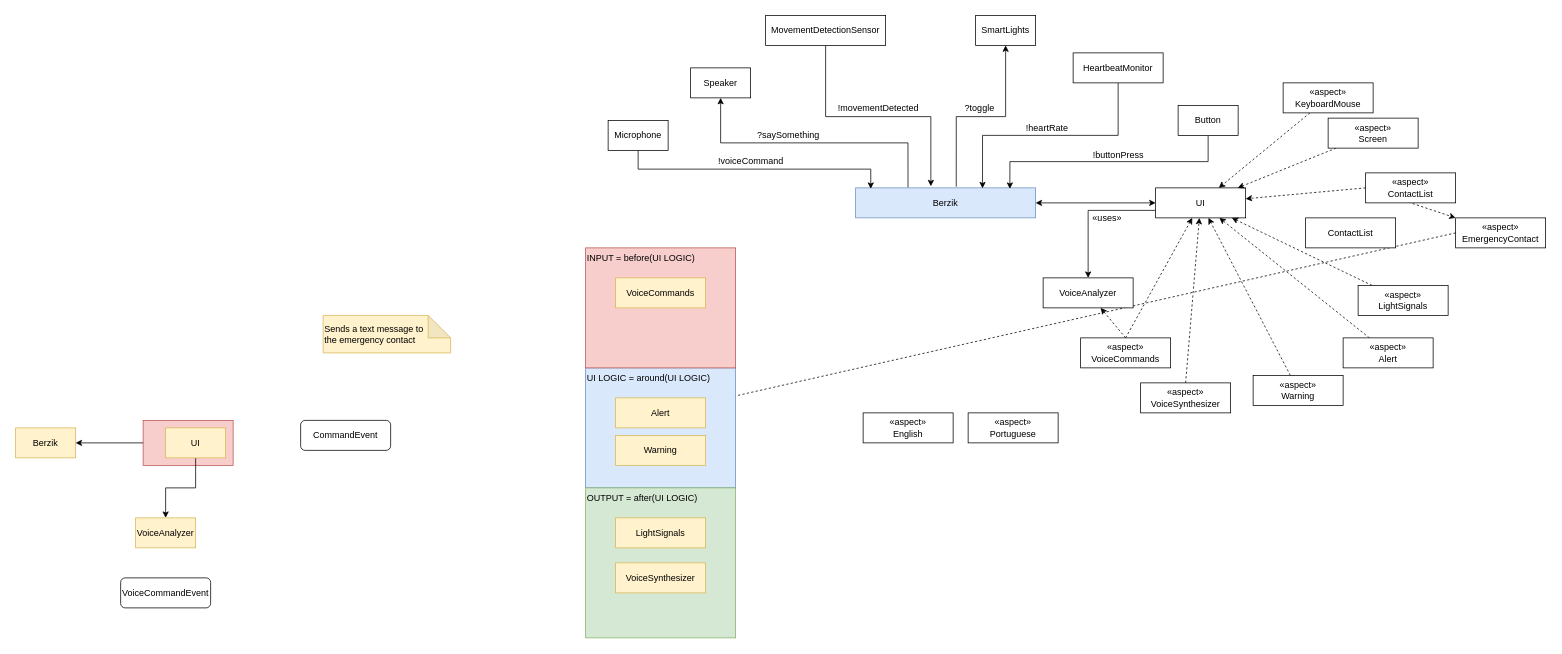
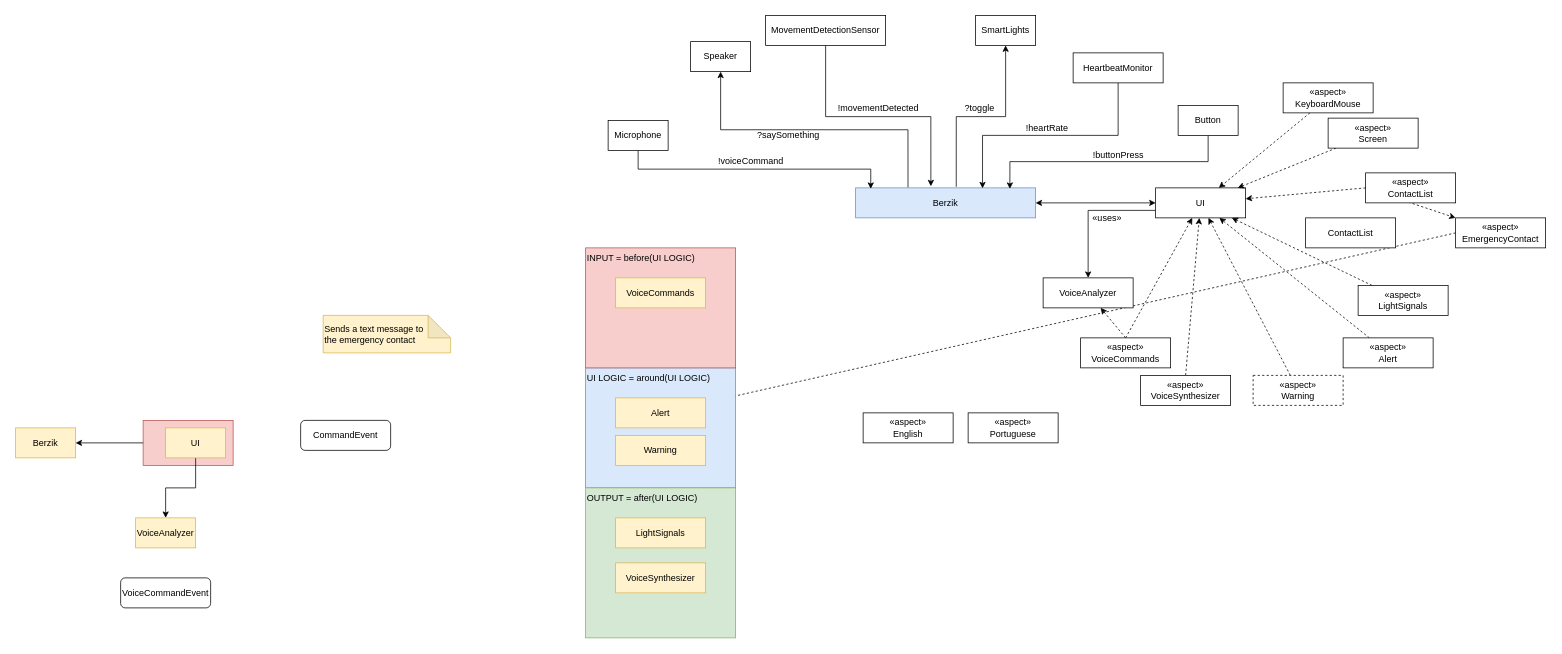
(720, 83) -> (720, 57)
(1298, 390) -> (1298, 390)
(1185, 398) -> (1185, 390)
